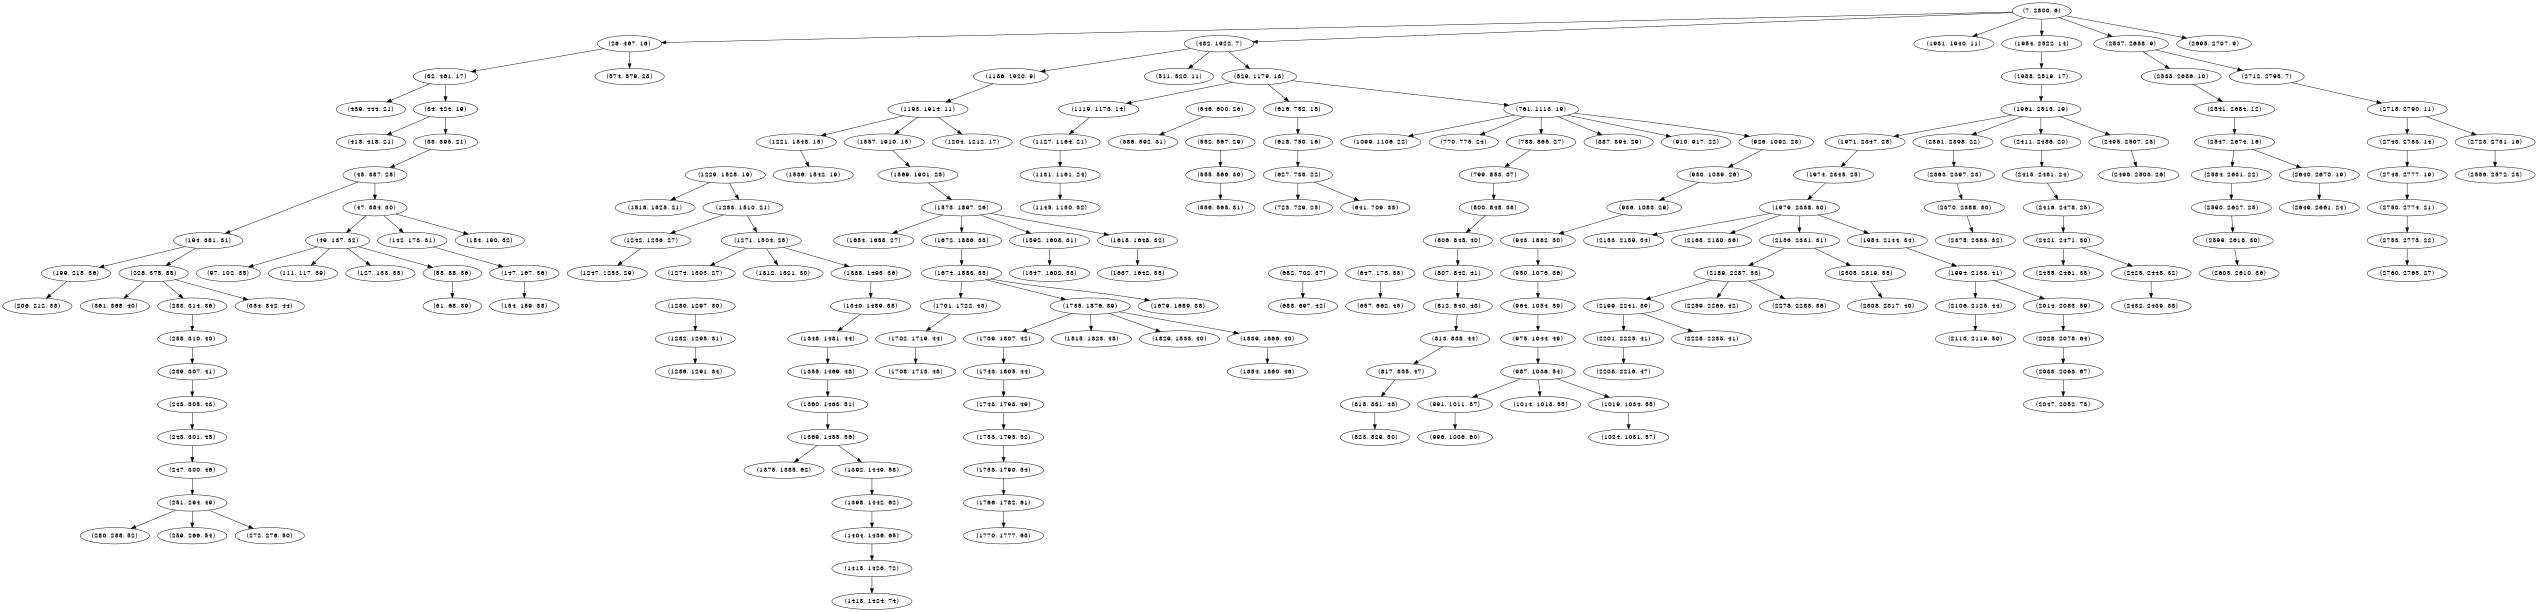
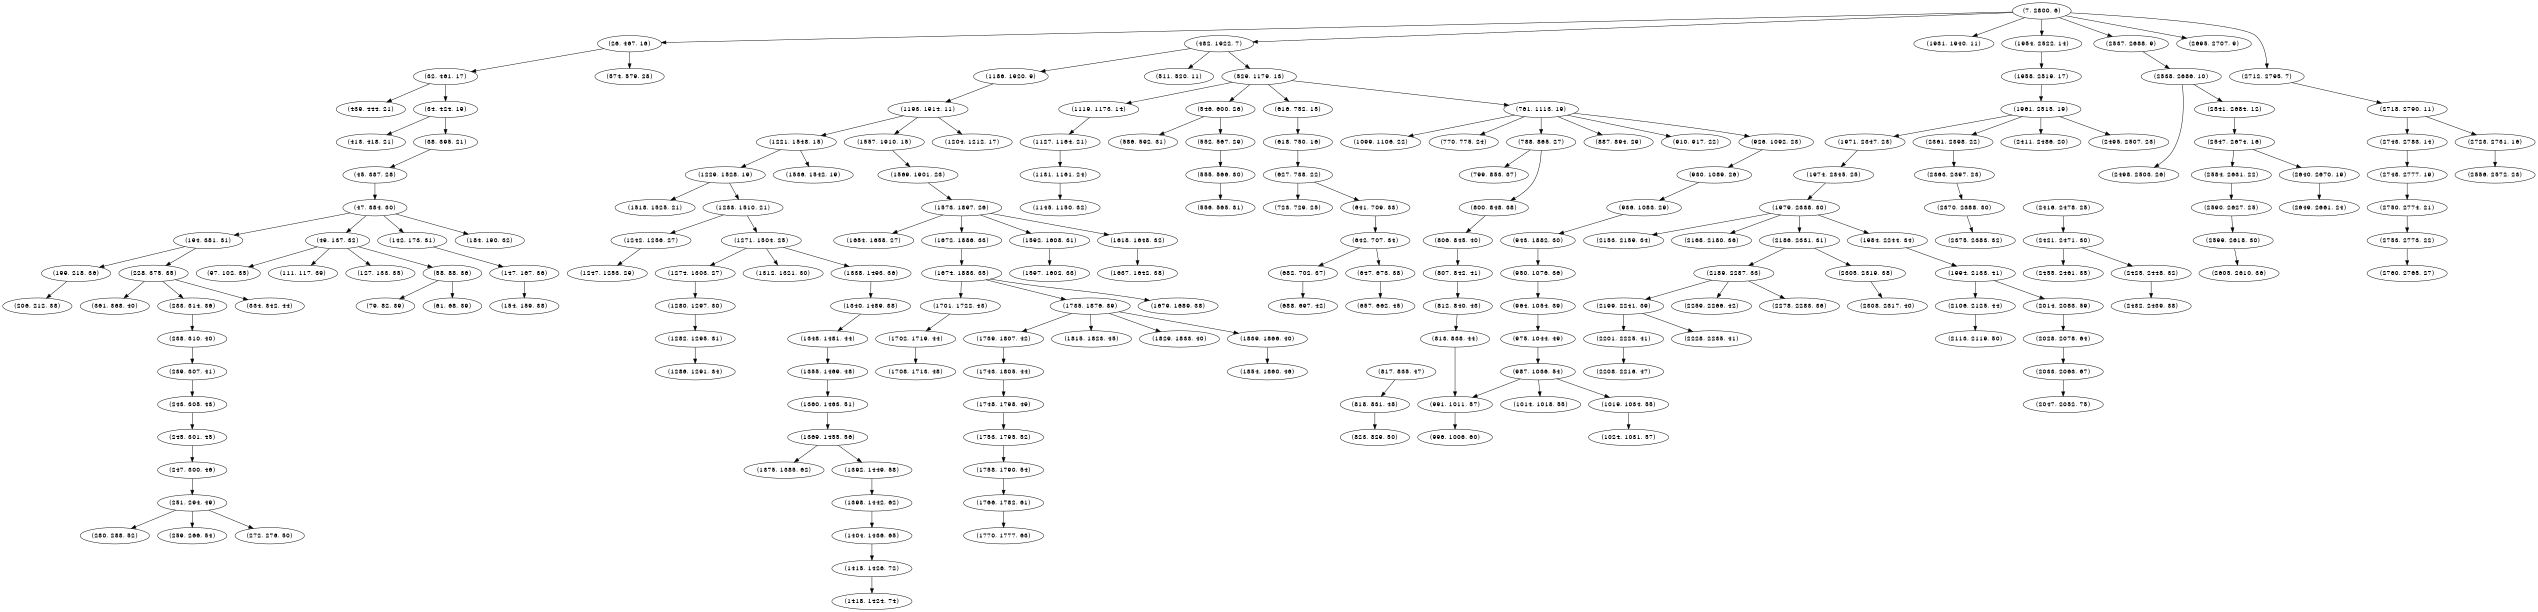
(2197, 60) -> (2179, 21)
none -> (1242, 91)
none -> (1220, 124)
(2133, 156) -> (2181, 129)
none -> (763, 158)
(2042, 175) -> none
(1494, 189) -> (1535, 178)
(294, 207) -> (294, 224)
none -> (1375, 241)
(1887, 241) -> (1887, 241)
(1050, 273) -> (1050, 273)
(1380, 273) -> (1380, 273)
none -> (695, 287)
none -> (385, 306)
(1430, 354) -> (1455, 369)
